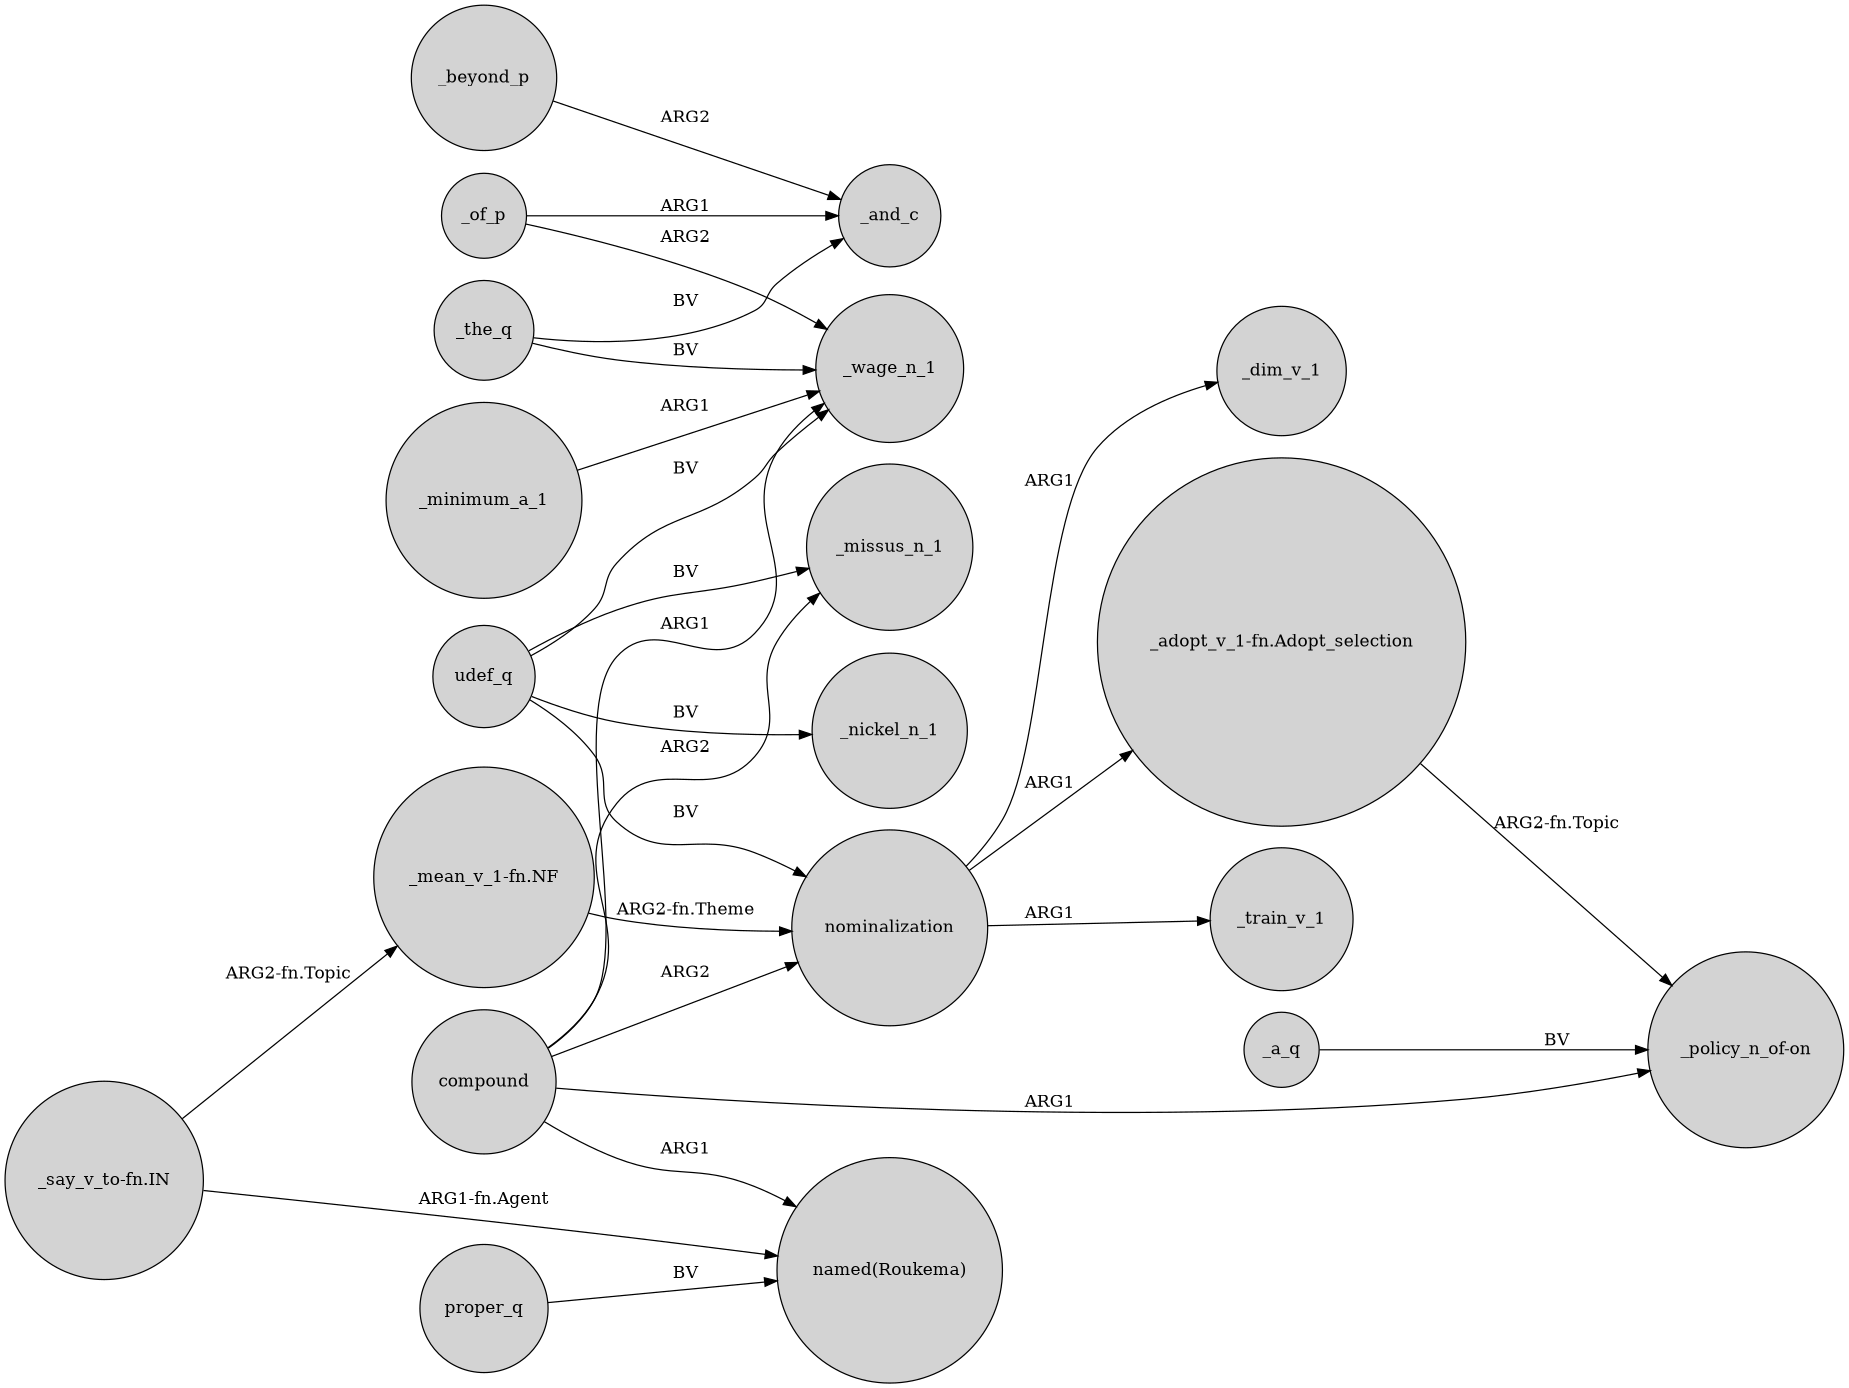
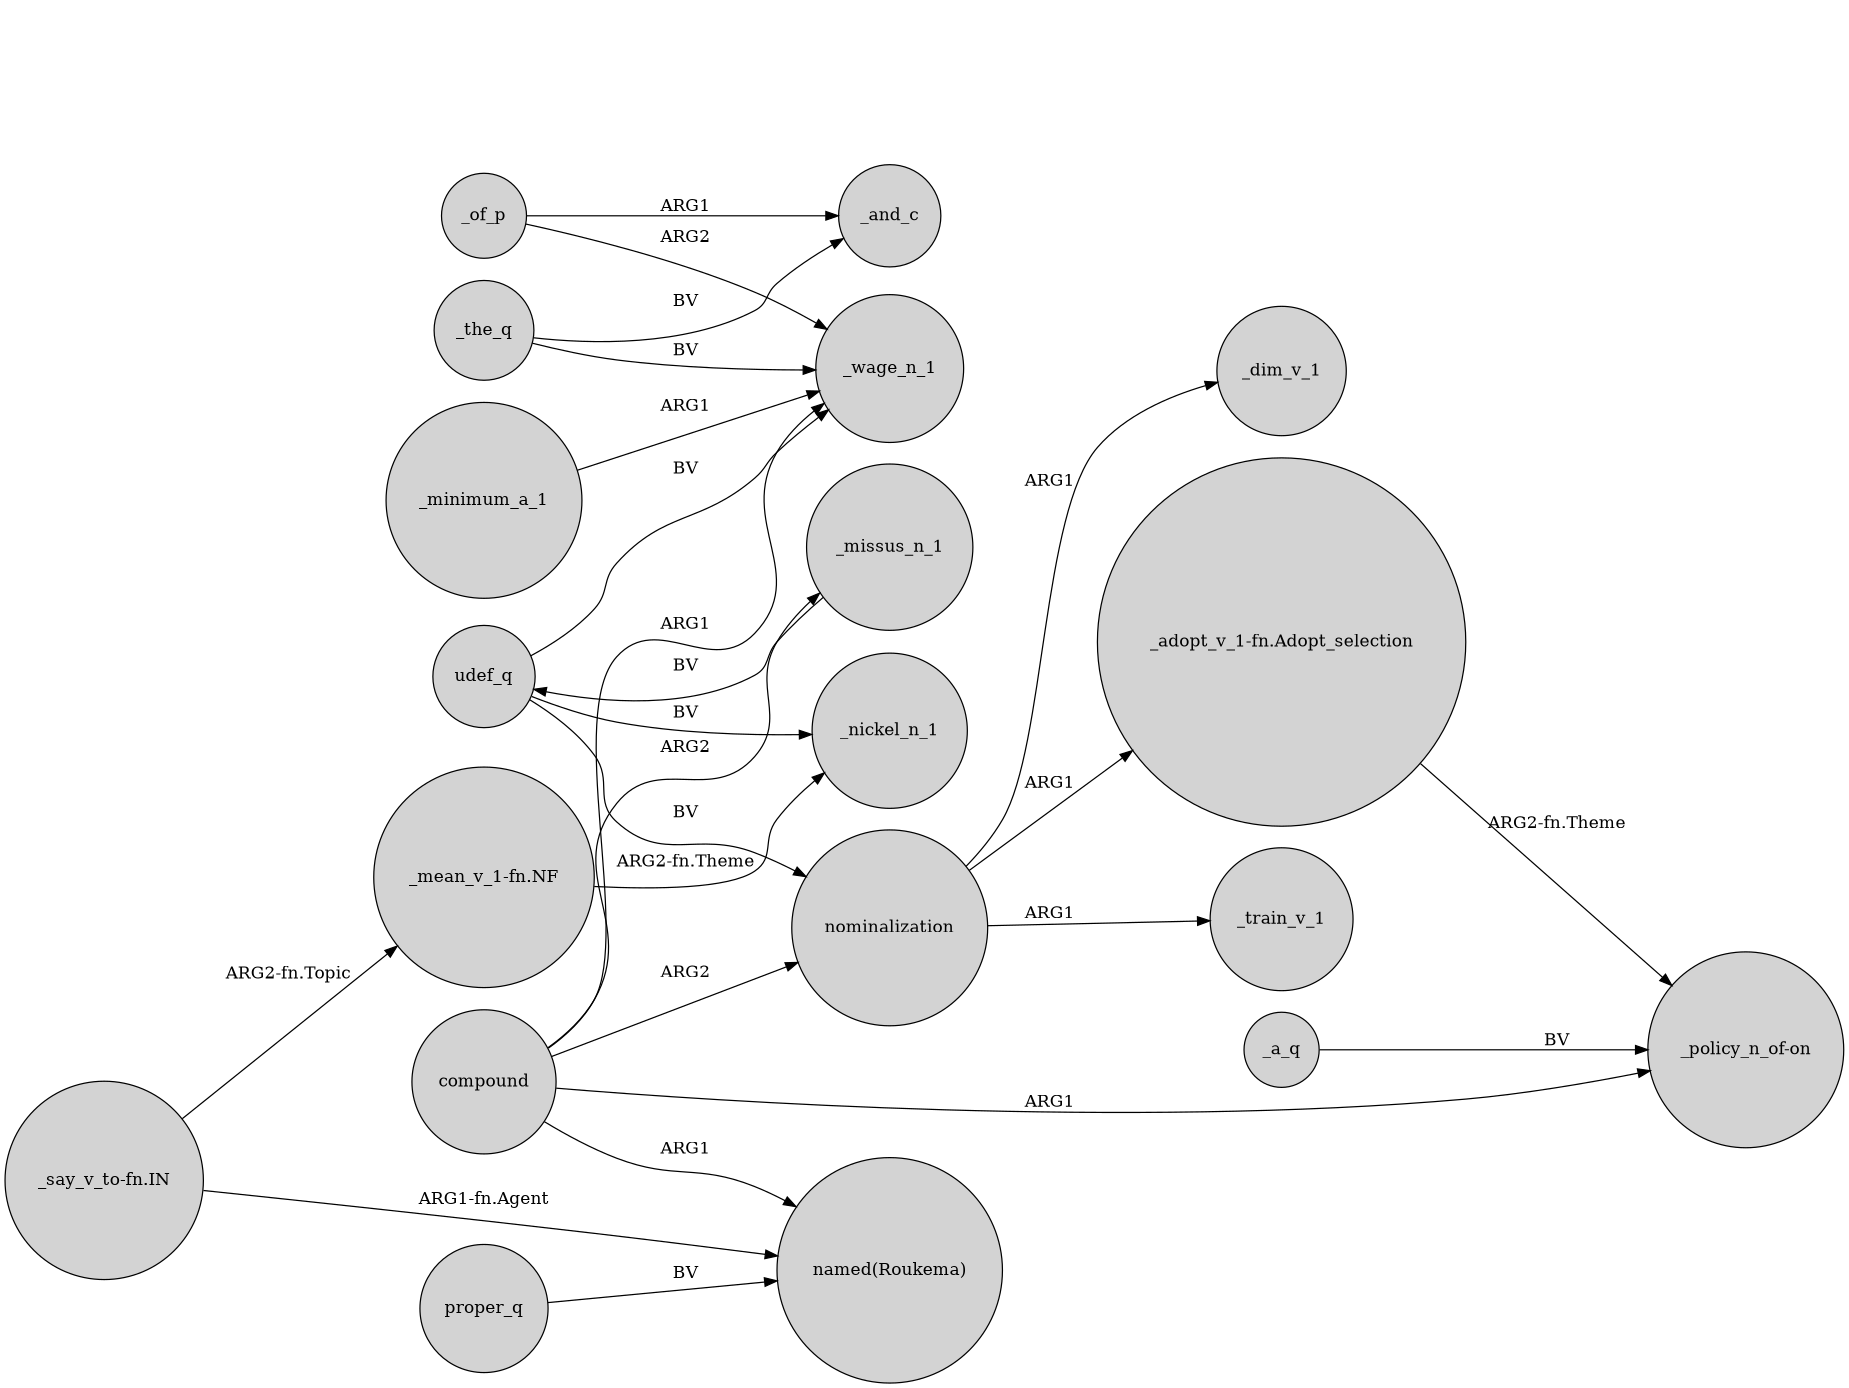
(484, 78) -> none
(659, 598) -> (704, 694)
(1557, 824) -> (1557, 824)
(683, 927) -> (731, 880)
